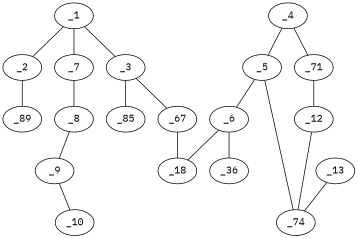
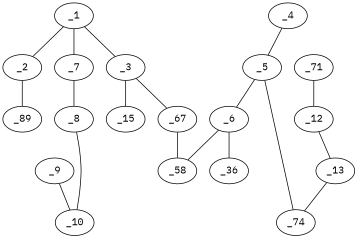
(301, 42) -> none
(126, 119) -> (126, 119)
(64, 145) -> (81, 171)
(177, 171) -> (177, 171)
(305, 171) -> (325, 145)
